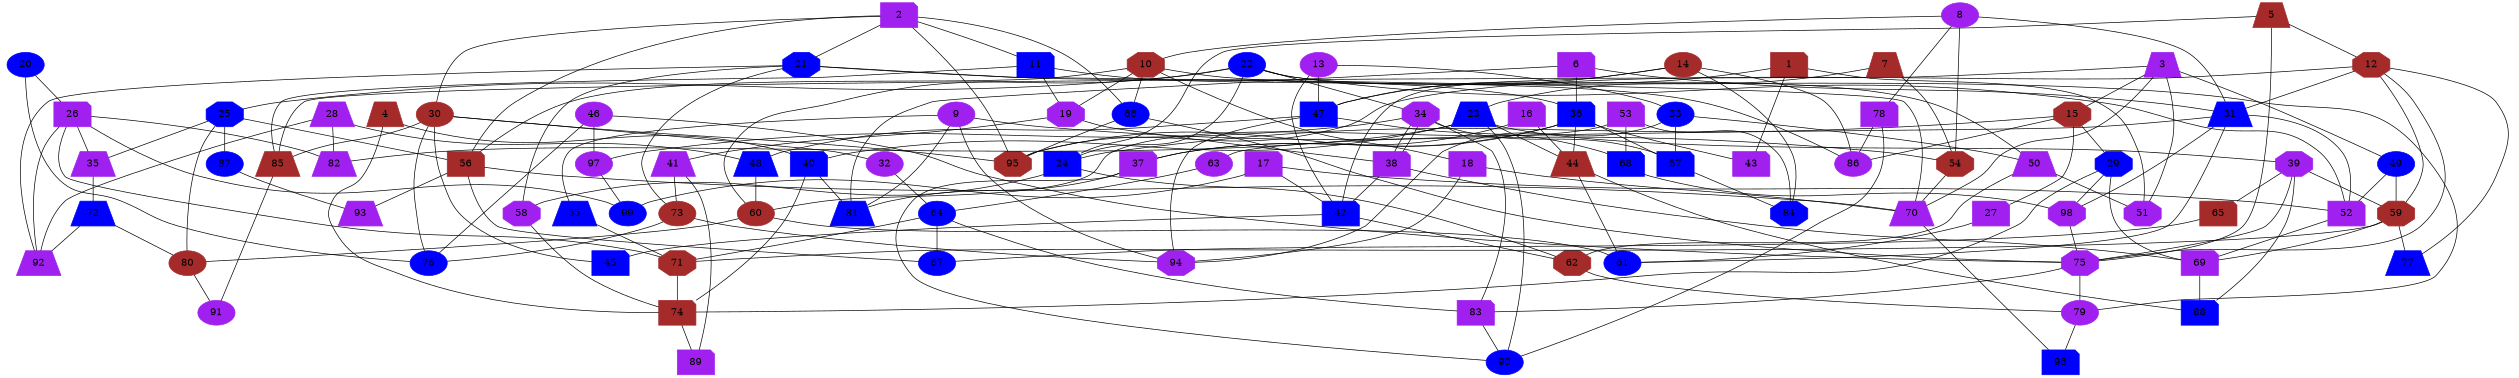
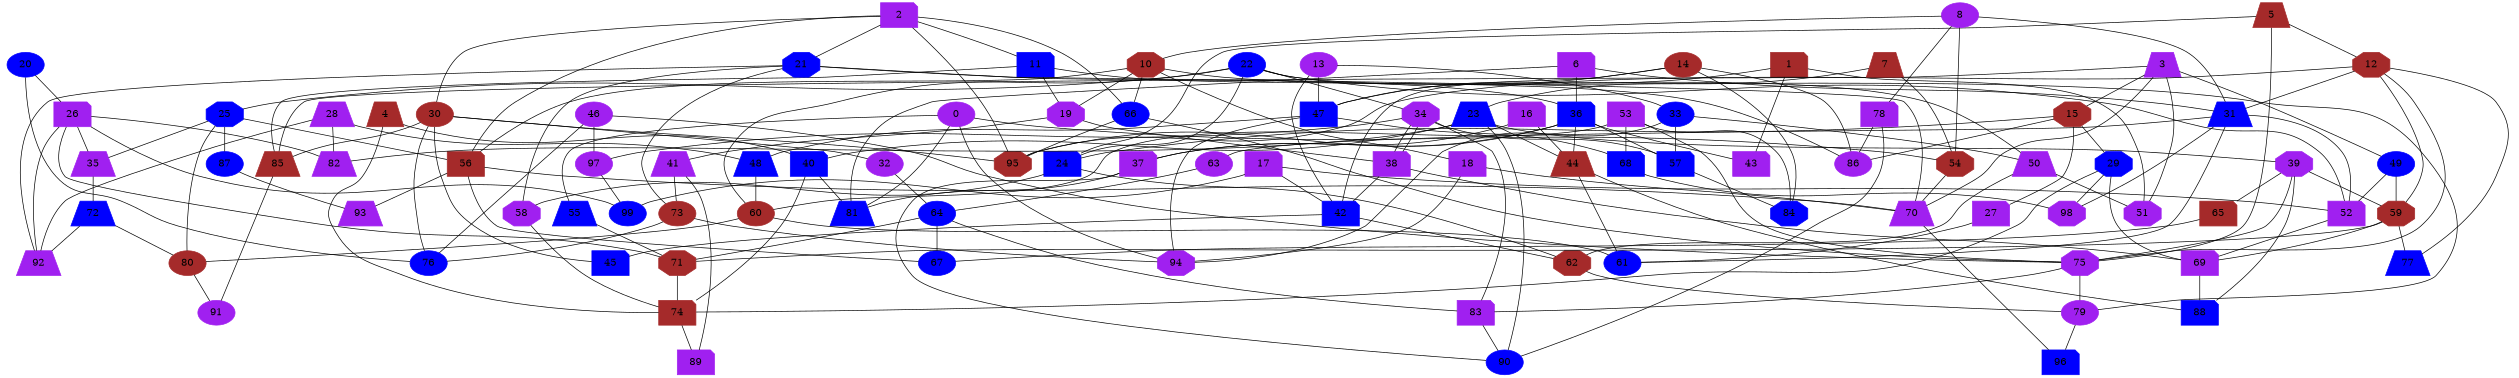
(956, 114) -> (956, 114)
(2074, 239) -> (1786, 234)
